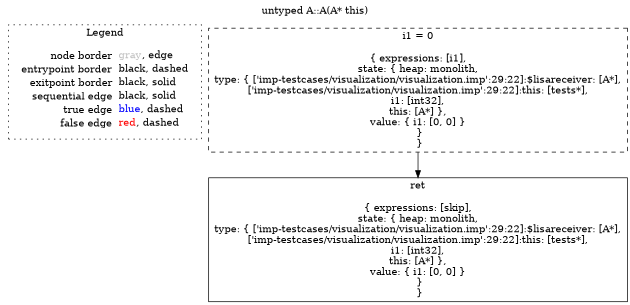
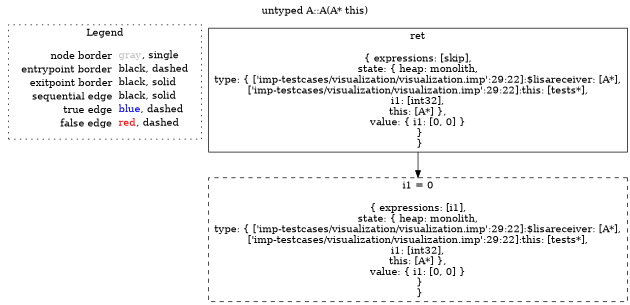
(158, 55) -> (160, 55)
(418, 161) -> (418, 161)
